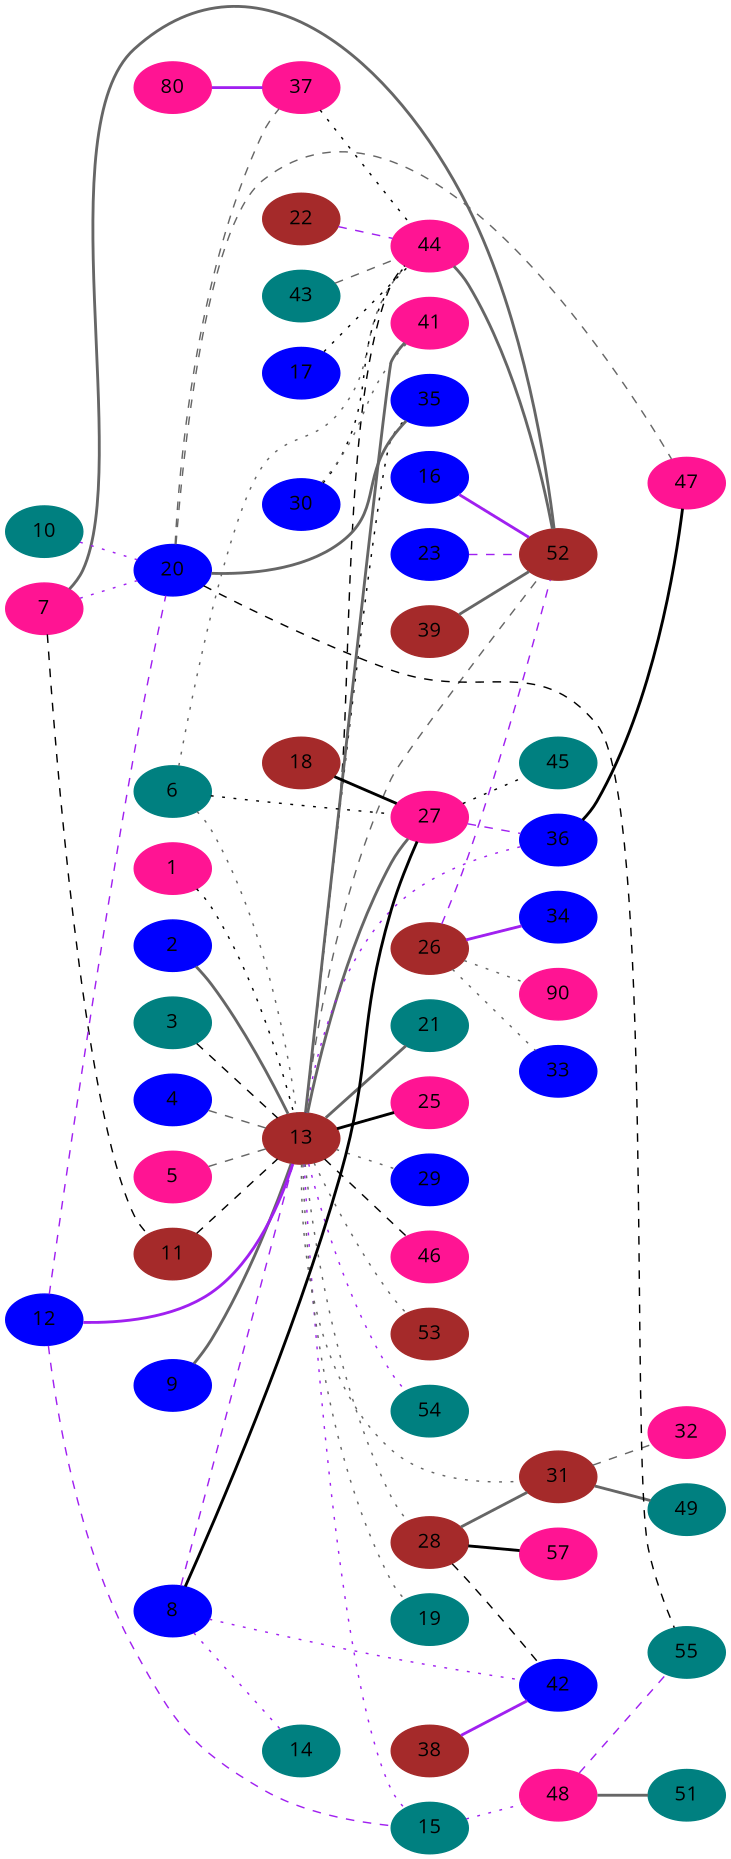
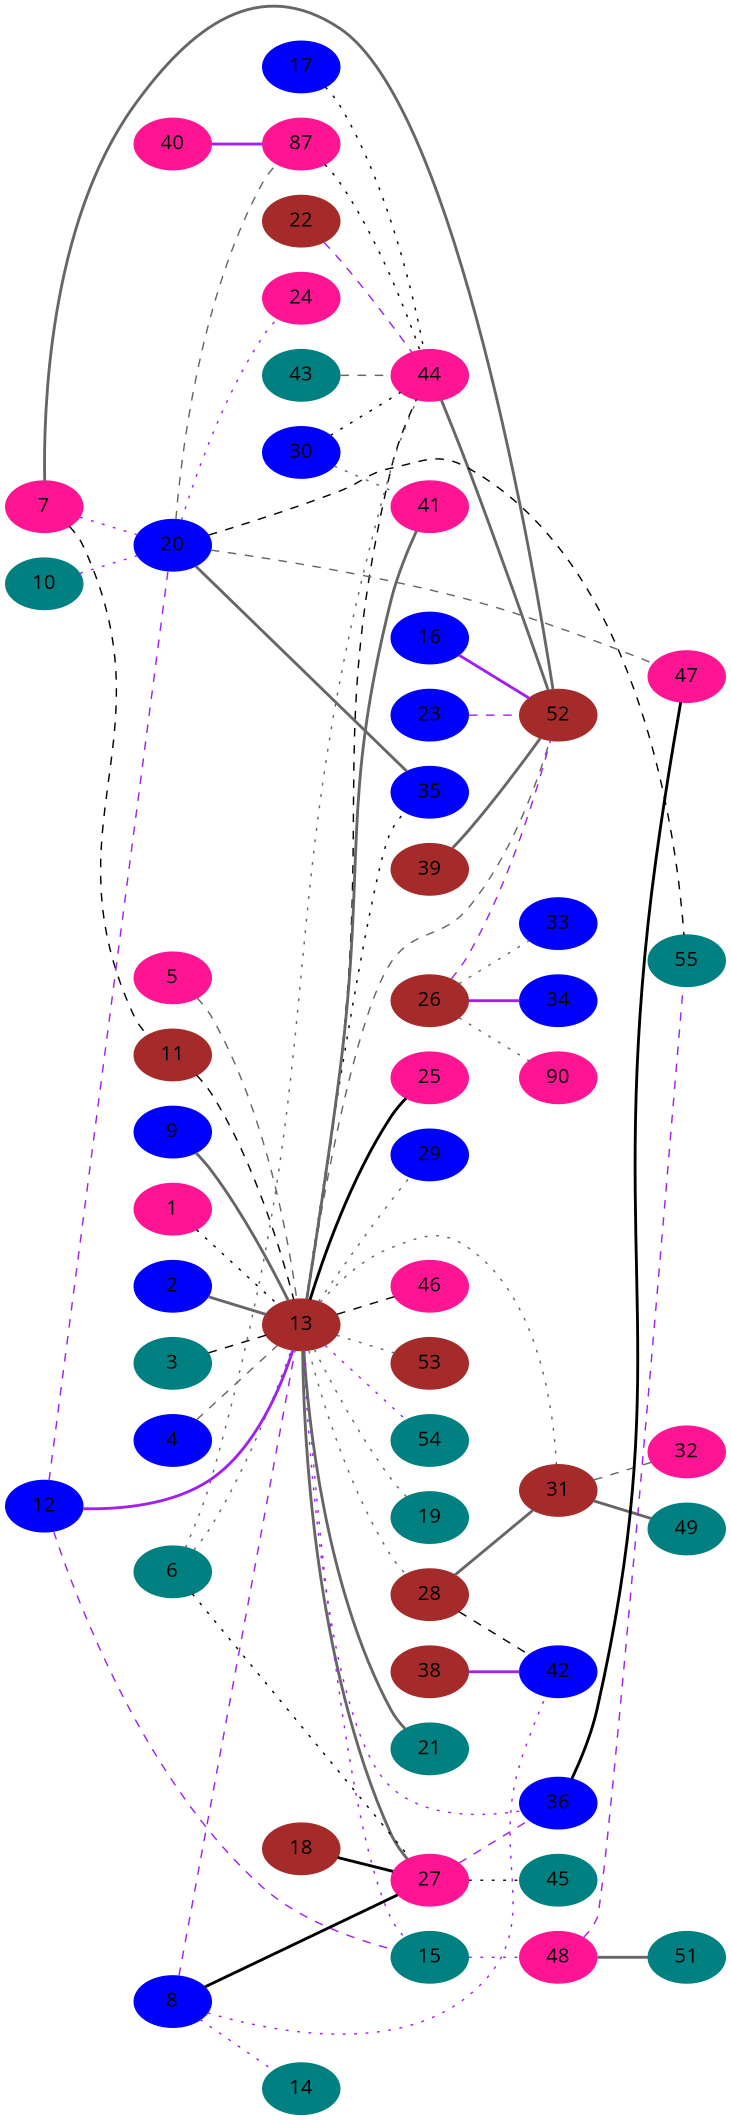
(173, 88) -> (173, 144)
(301, 88) -> (301, 144)
none -> (301, 298)
(558, 1554) -> none
